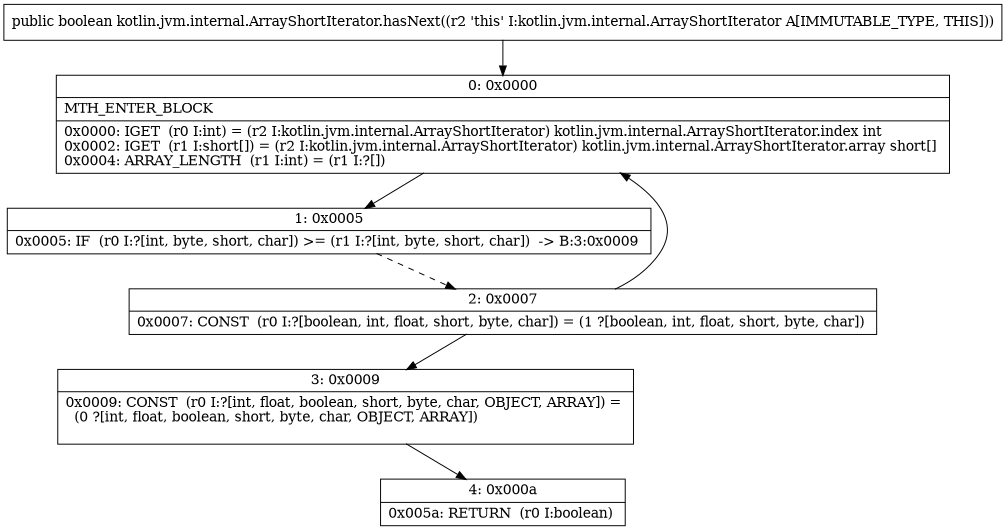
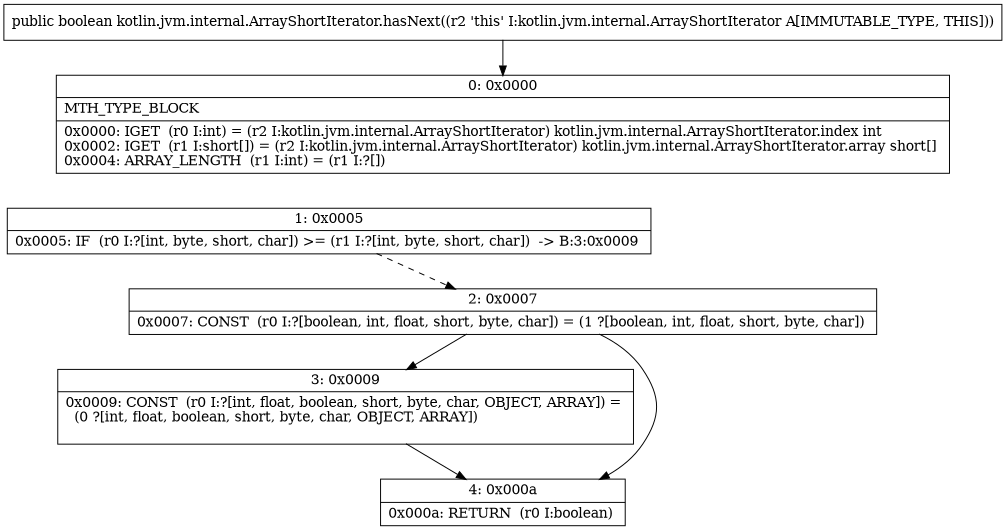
(139, 109) -> (132, 109)
(399, 188) -> none
(666, 238) -> (656, 402)
(503, 514) -> (503, 514)
